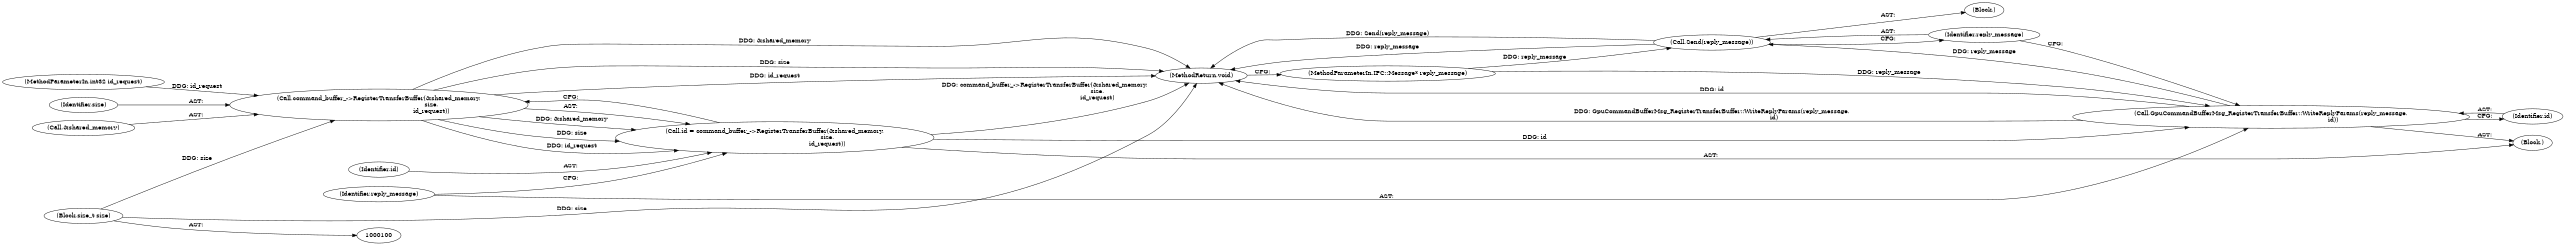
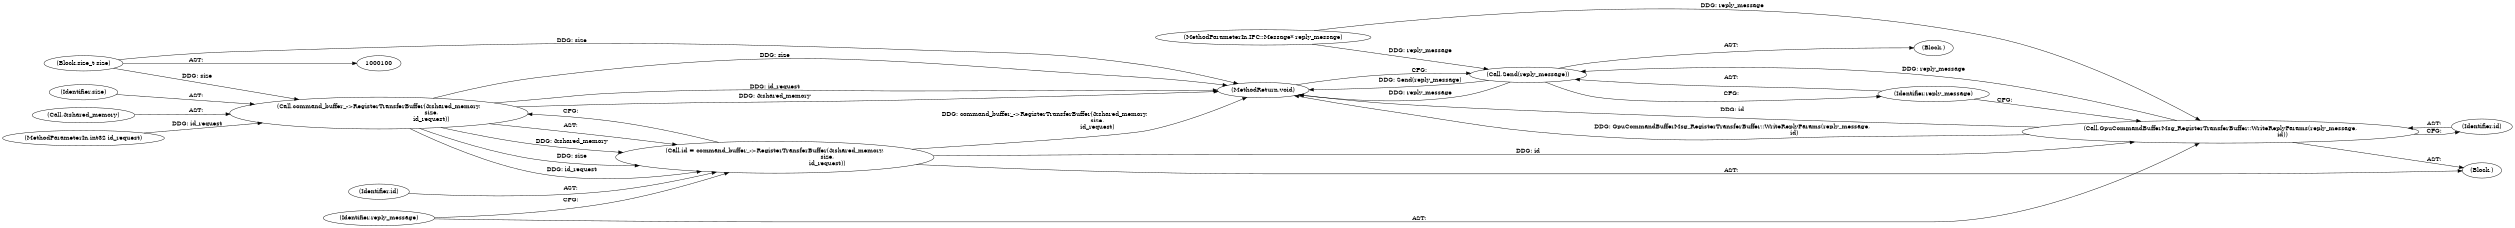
(1262, 75) -> (1381, 75)
